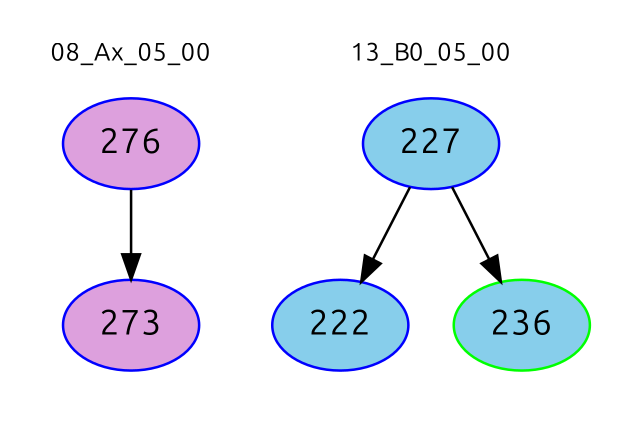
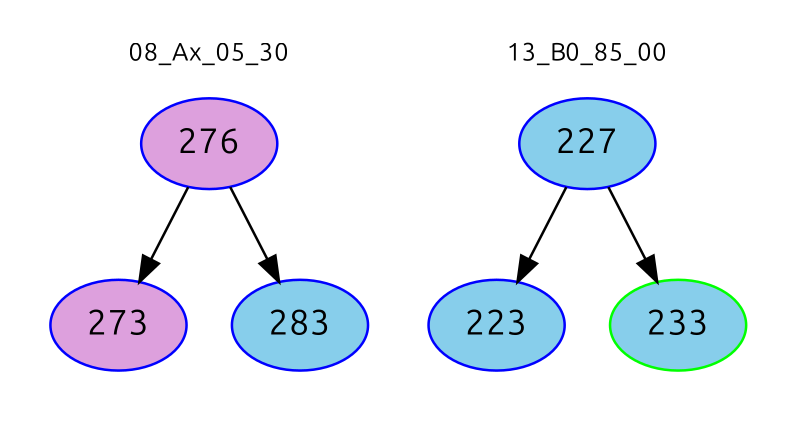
(131, 54) -> (209, 54)
(431, 54) -> (587, 54)
none -> (300, 325)
(340, 325) -> (497, 325)
(522, 325) -> (678, 325)
